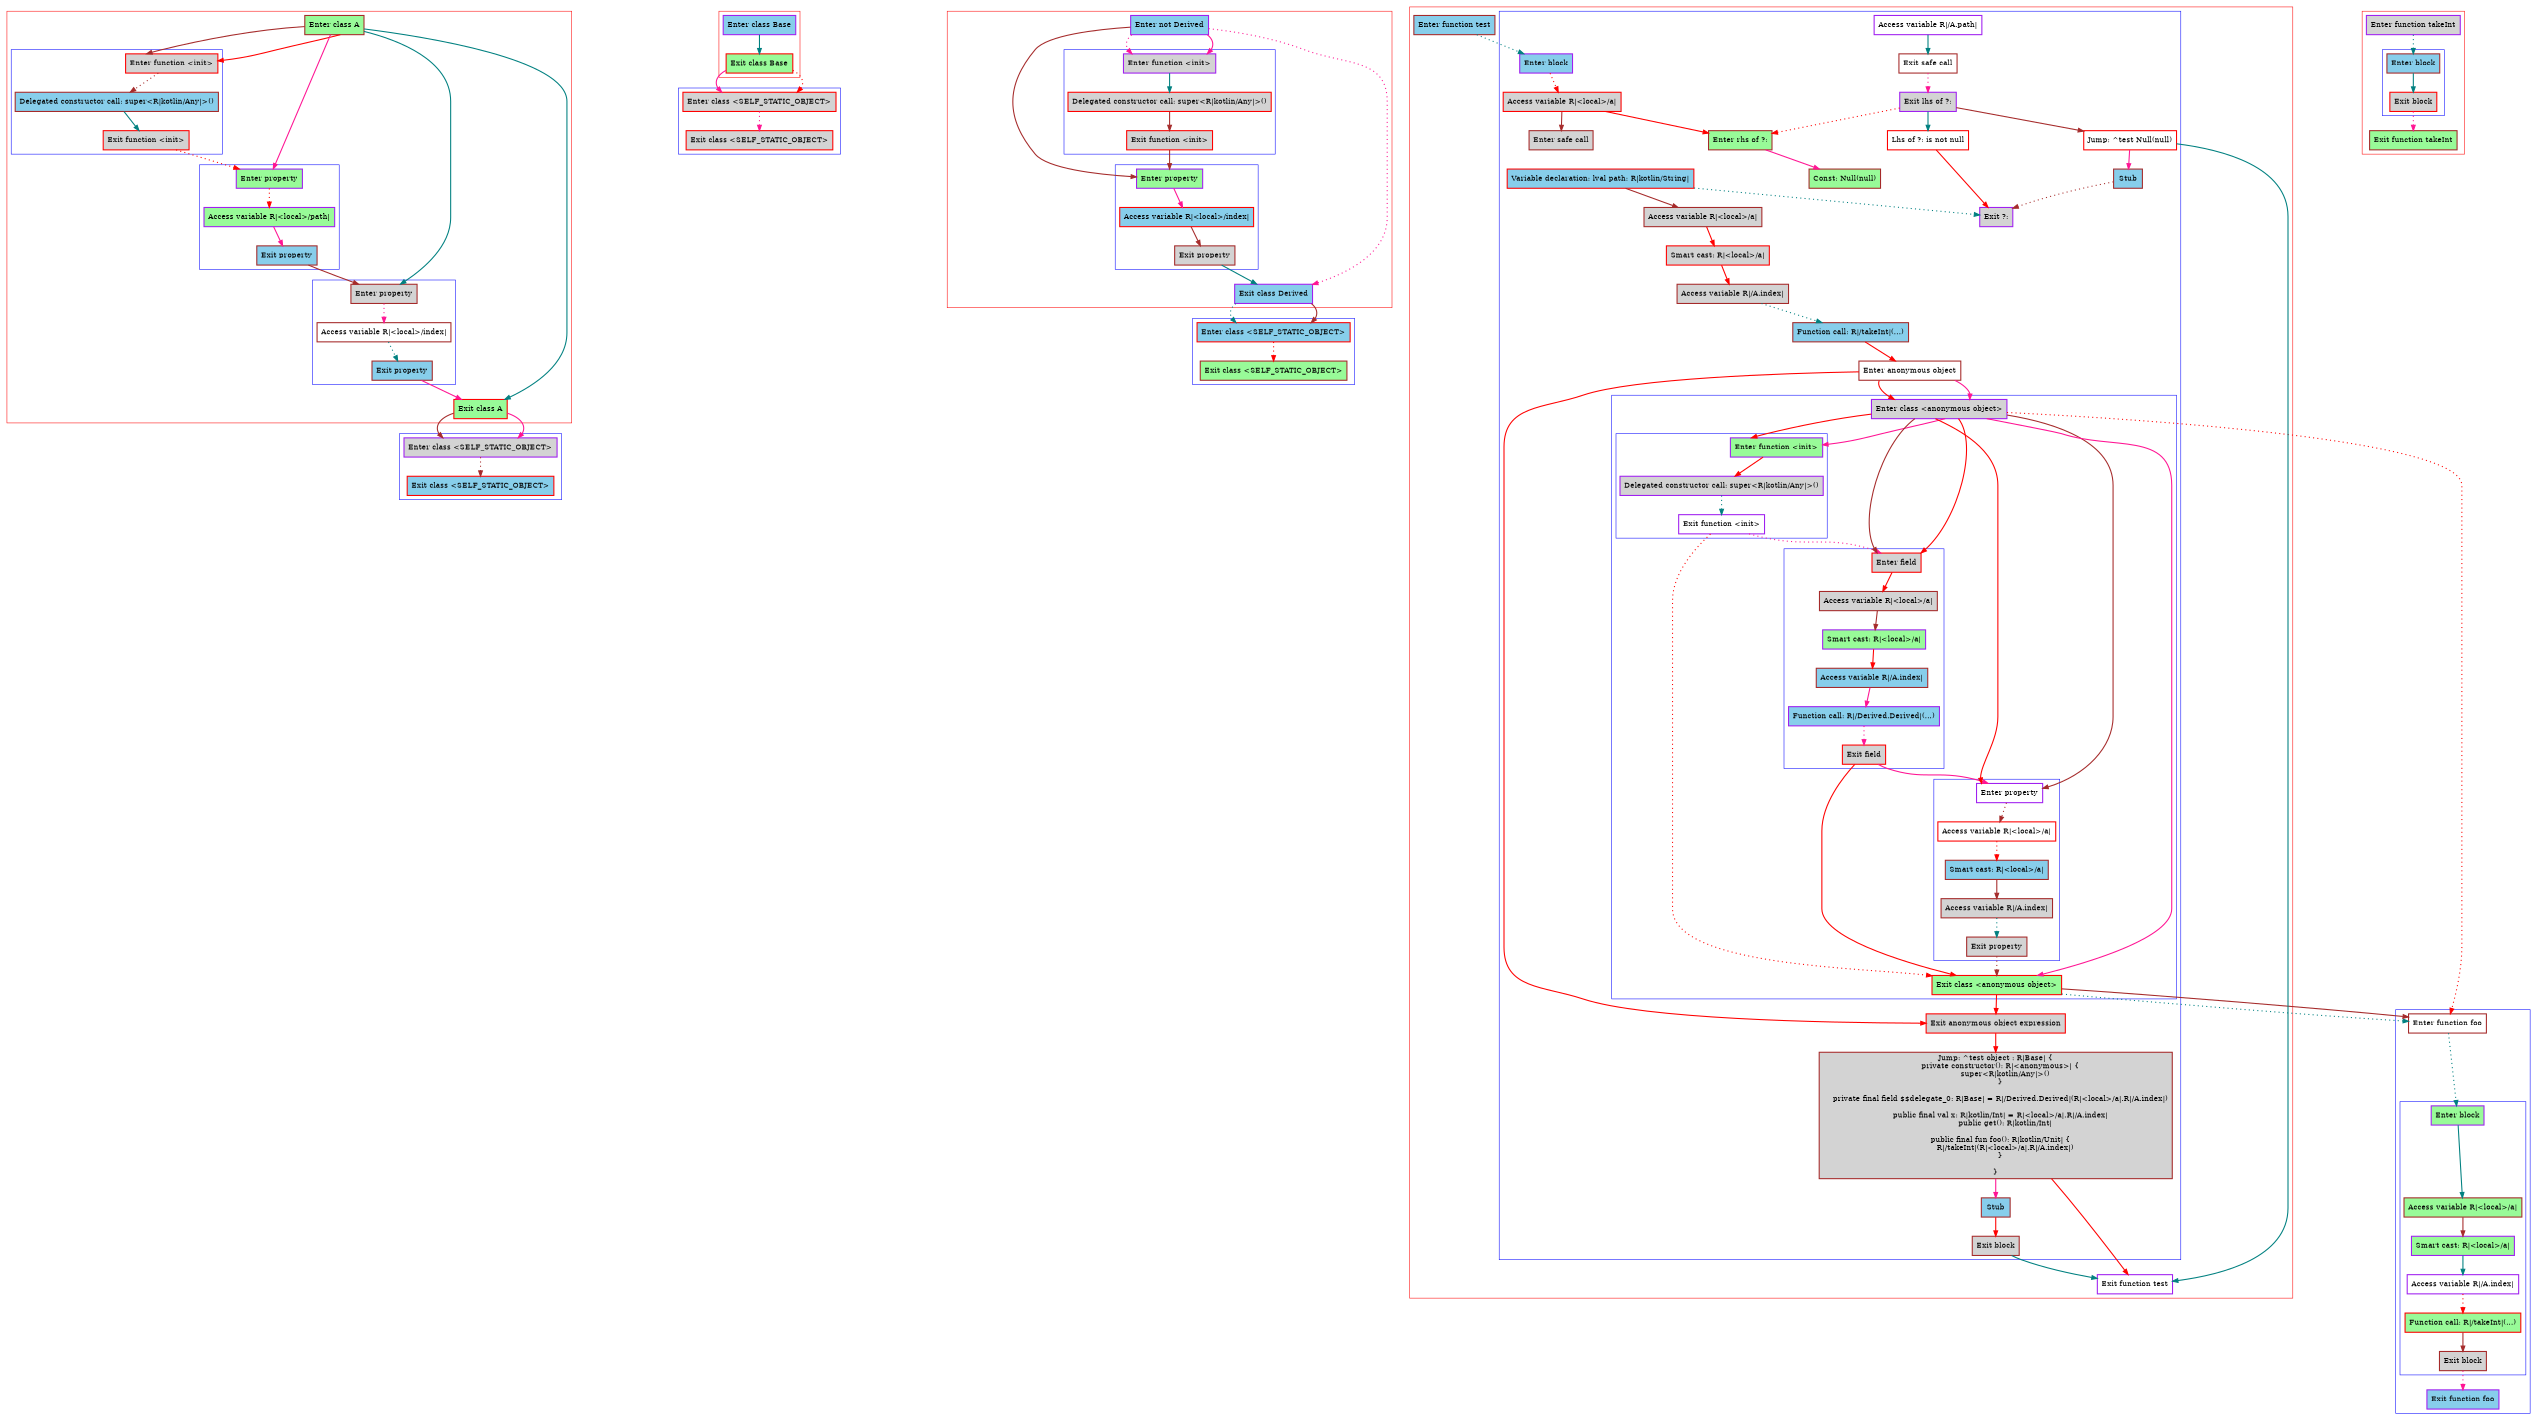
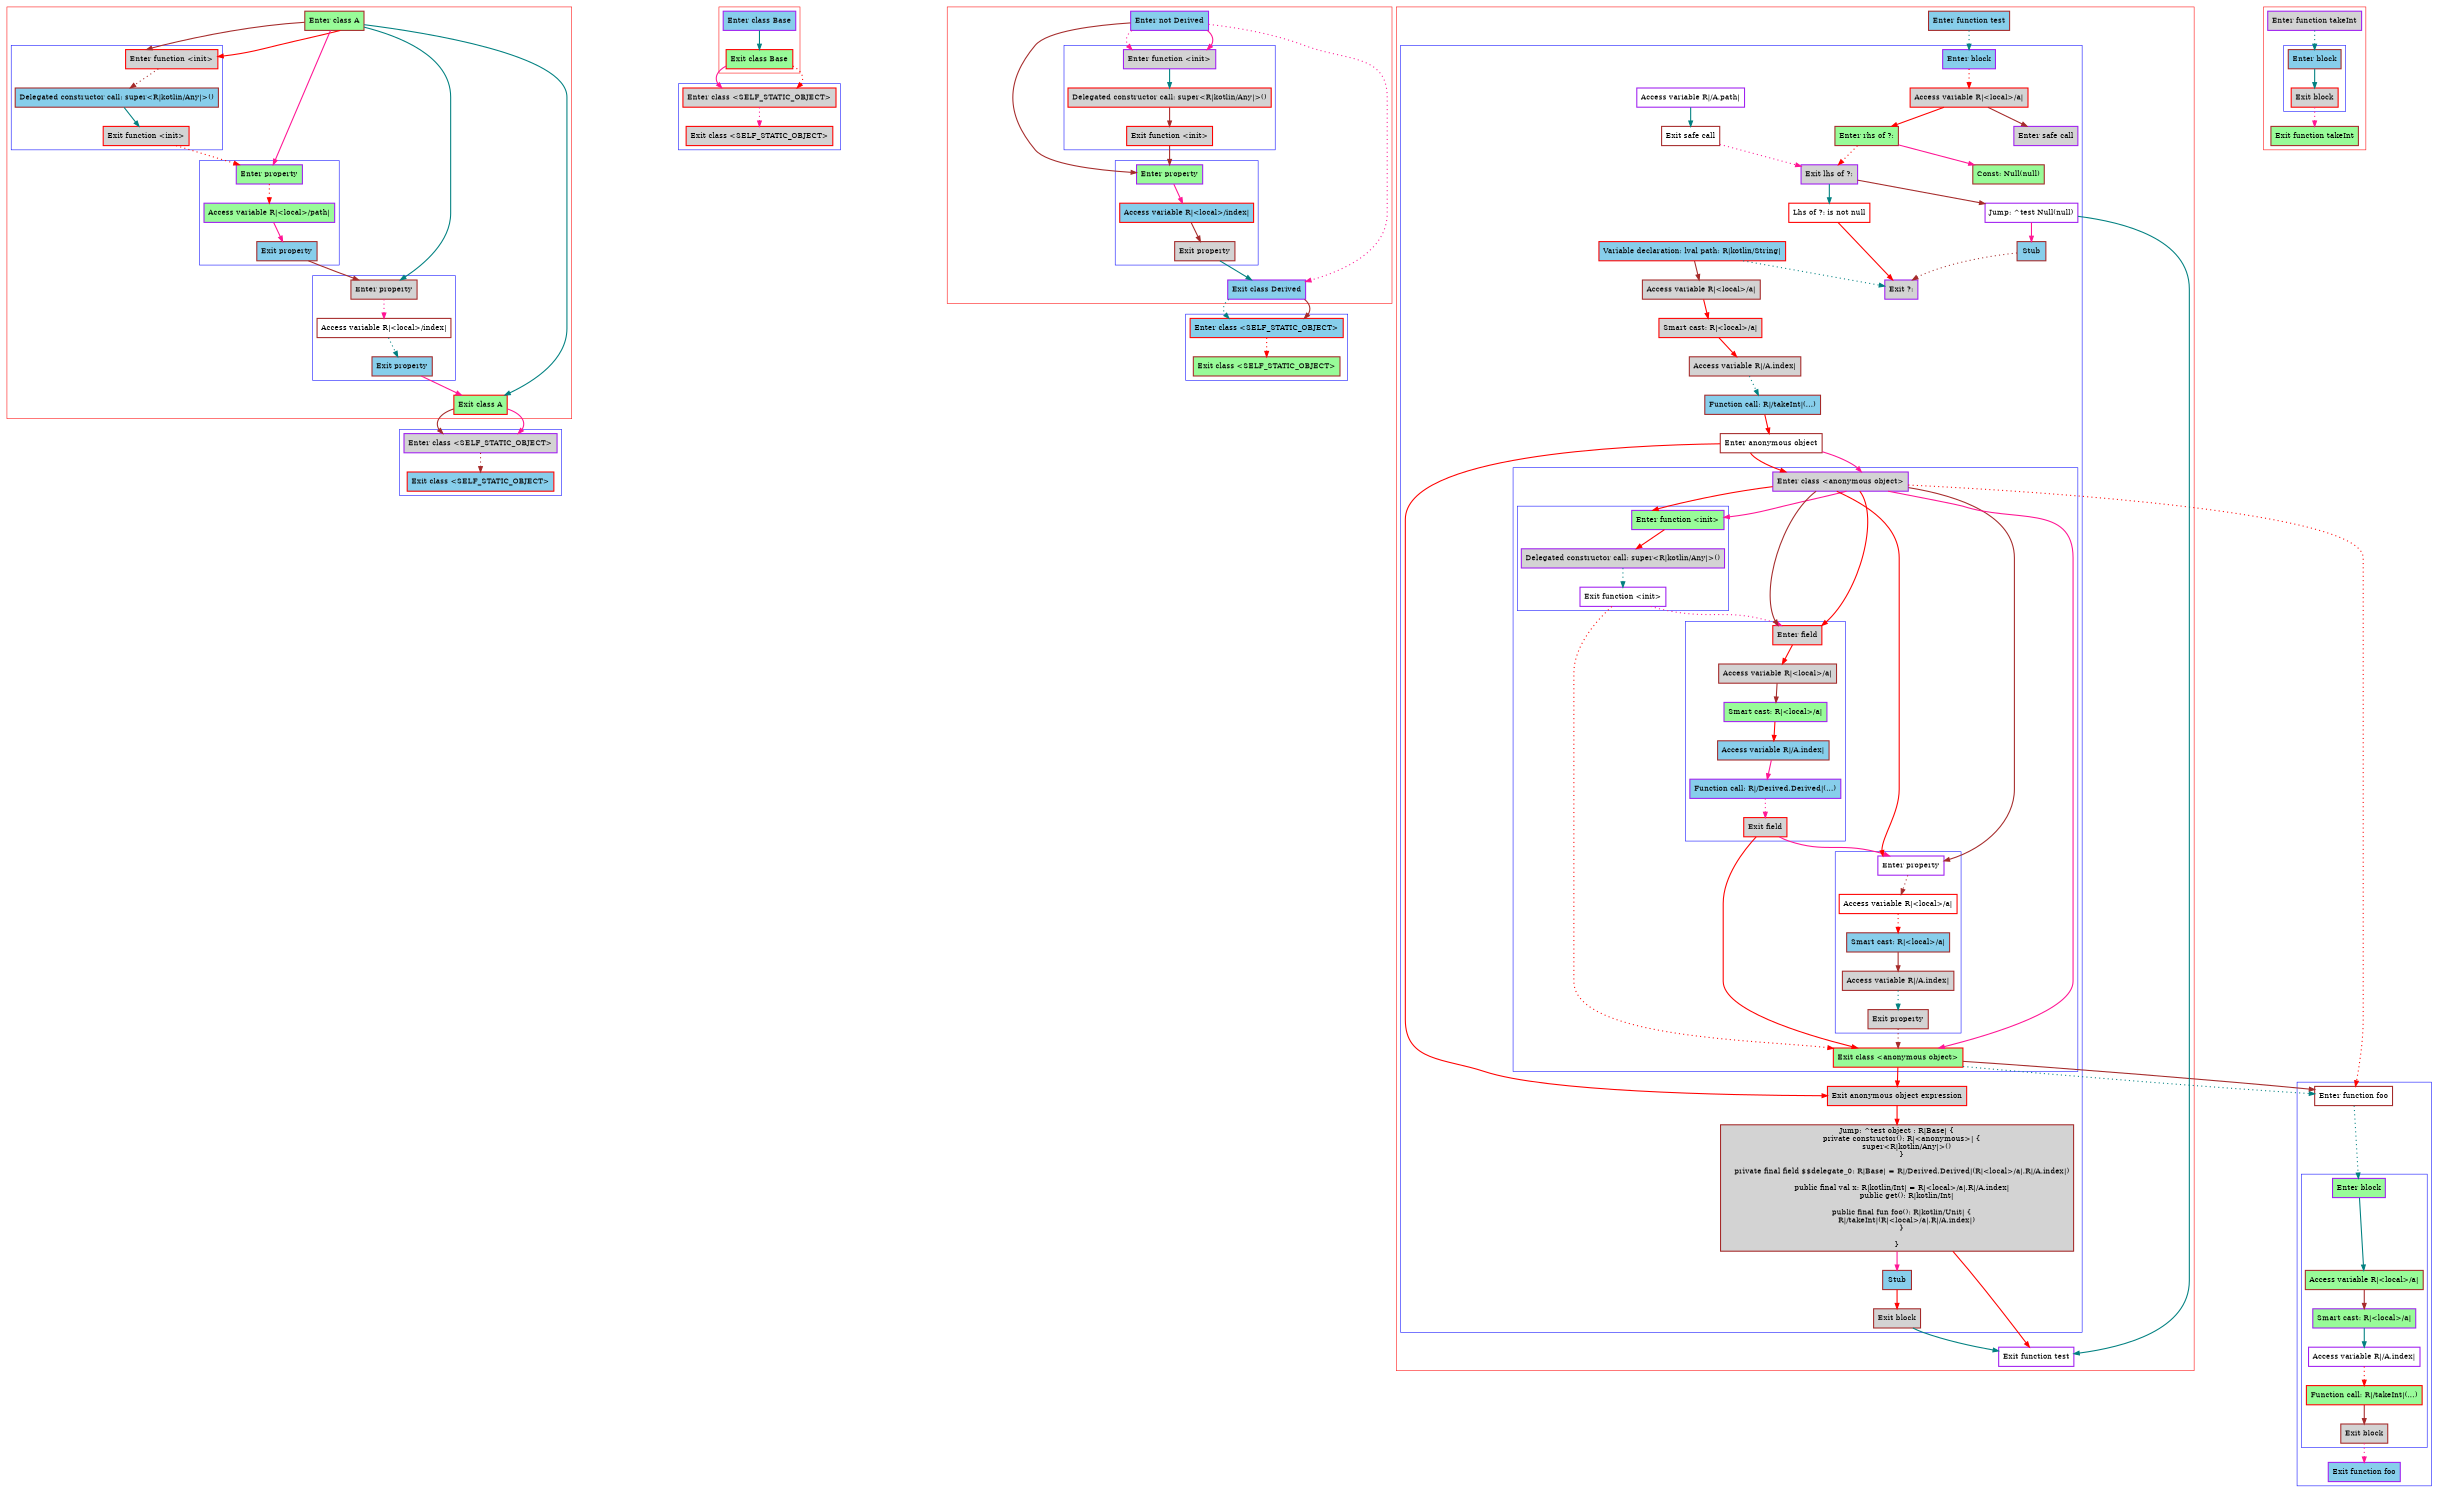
(1839, 120) -> (1850, 153)
(1561, 140) -> (2046, 136)
(2130, 140) -> (2031, 213)
